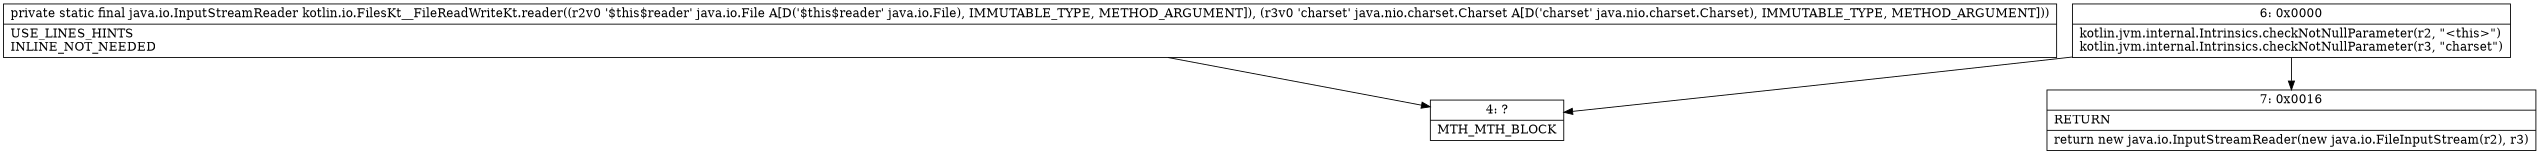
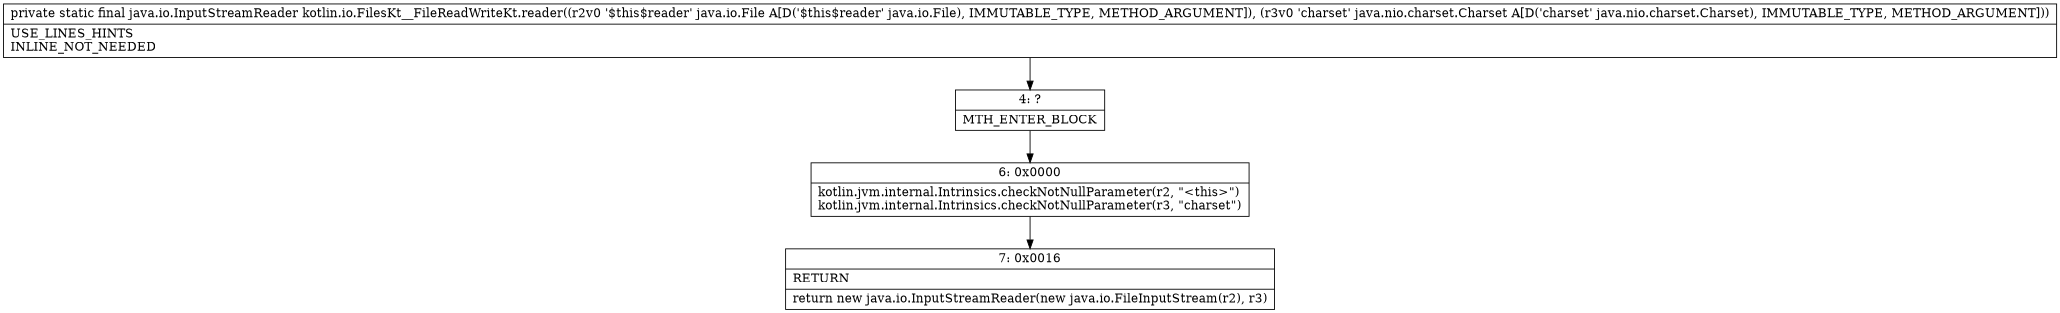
(1823, 85) -> (1030, 142)
(1497, 130) -> (1030, 120)
